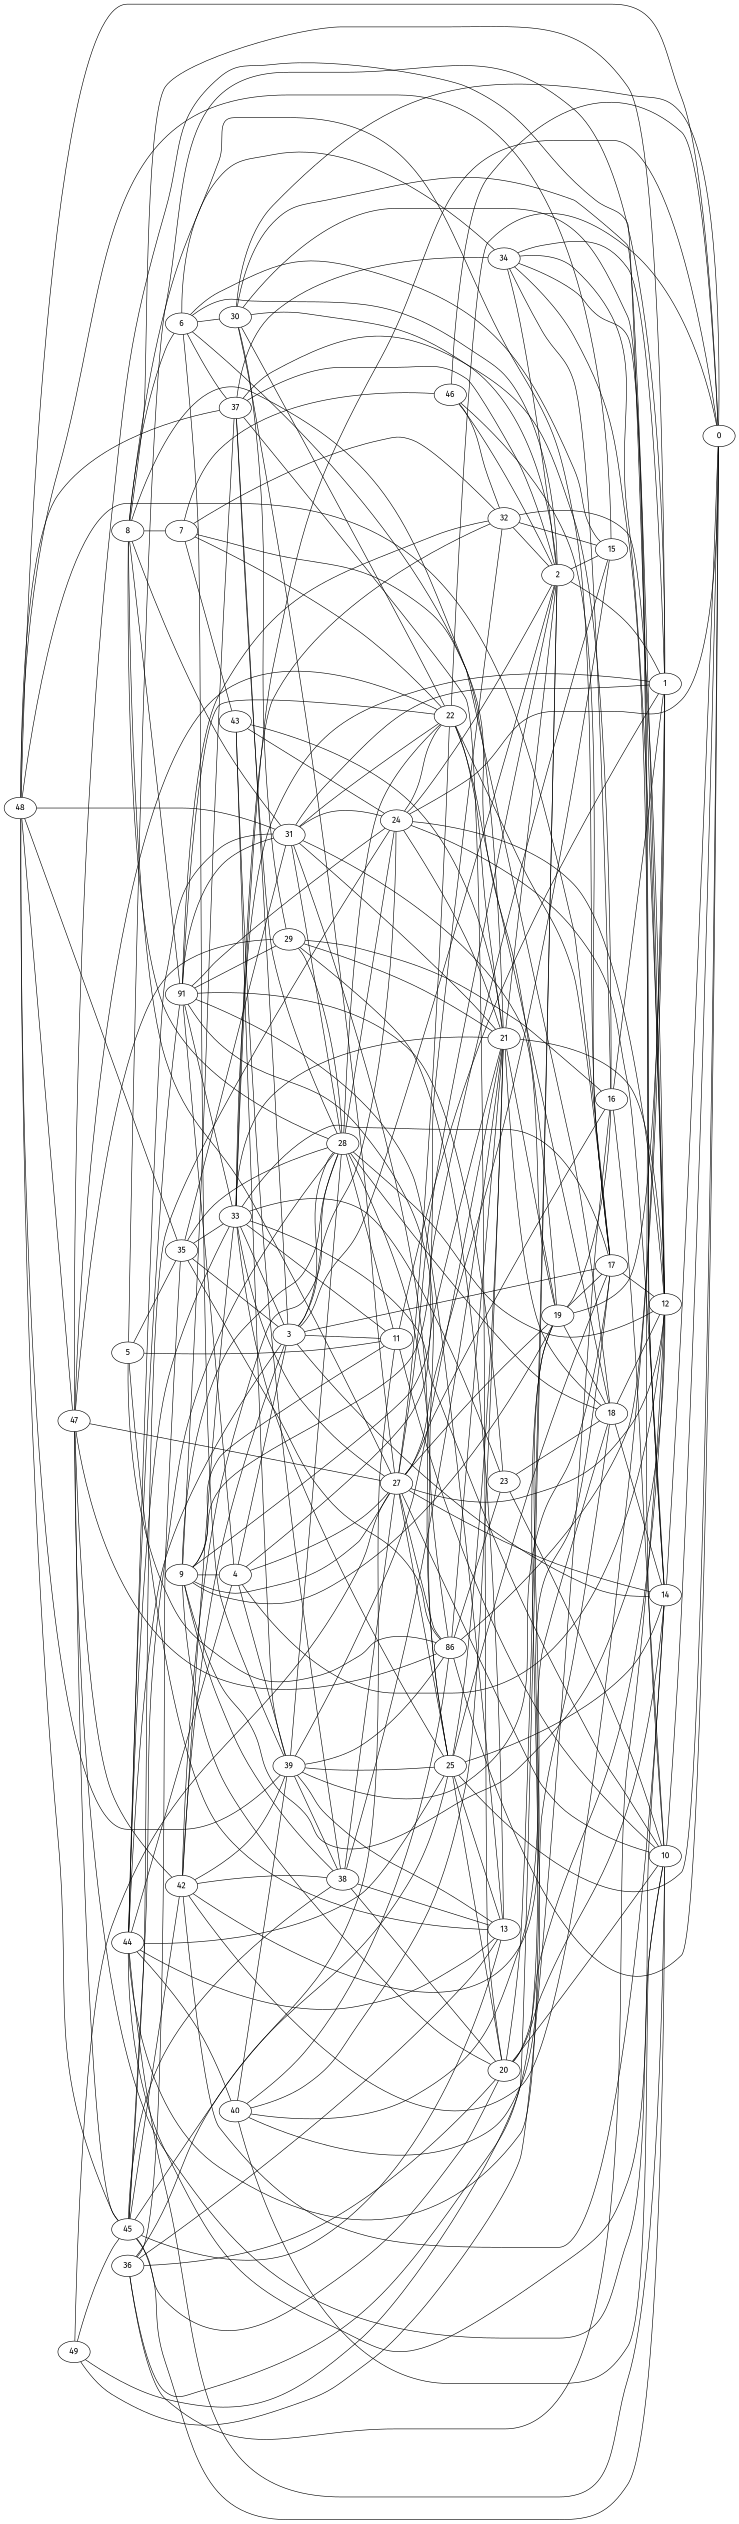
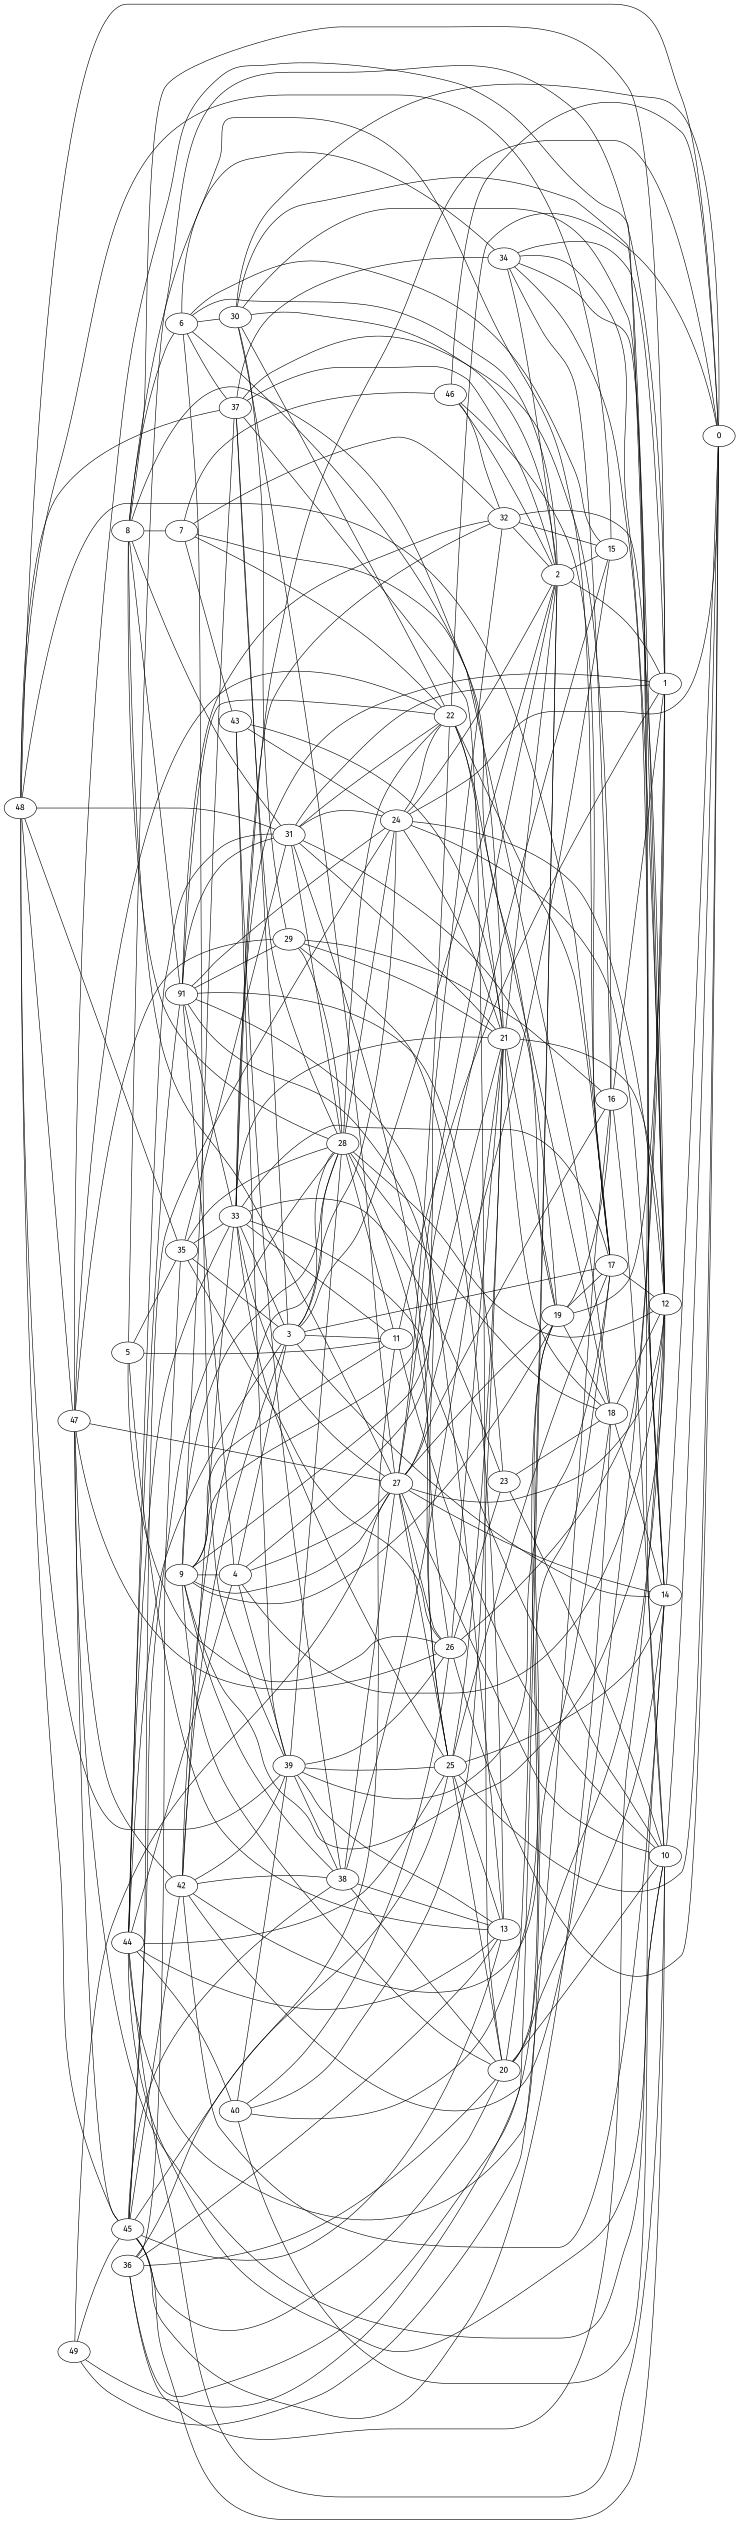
(416, 1486) -> none
(450, 1648) -> (450, 1648)
(503, 2118) -> (538, 2110)
